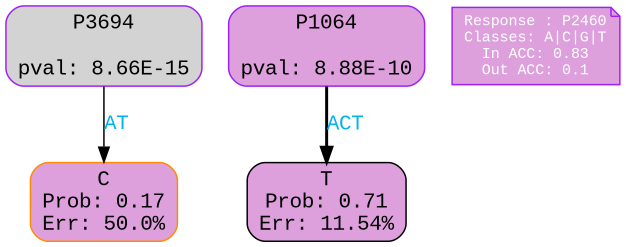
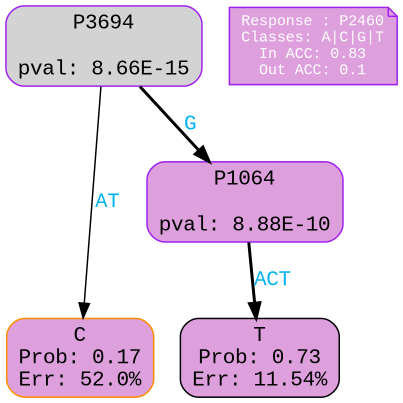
none -> (169, 118)
(104, 202) -> (80, 358)
(327, 202) -> (260, 358)
